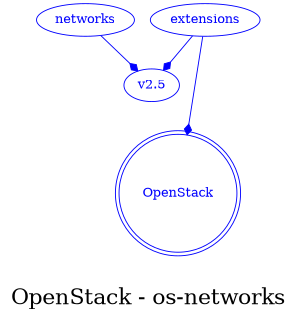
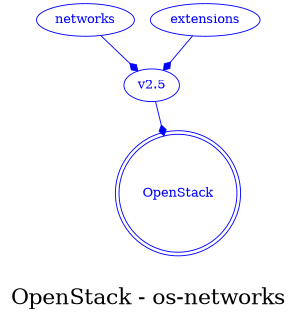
(196, 80) -> (158, 113)
